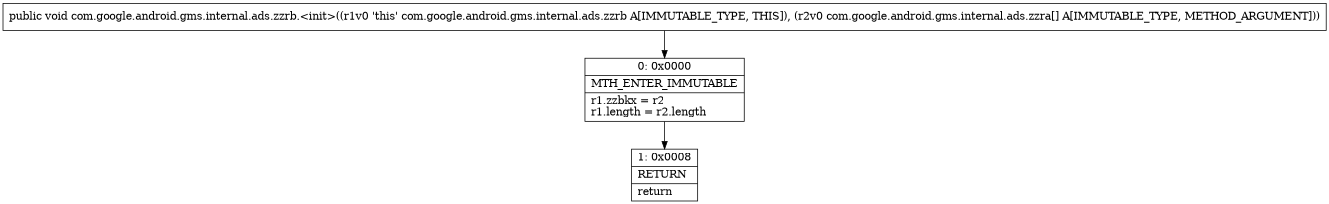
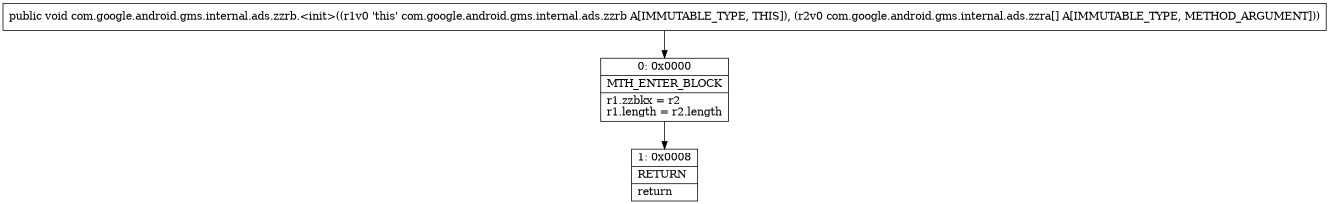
(665, 84) -> (665, 84)
